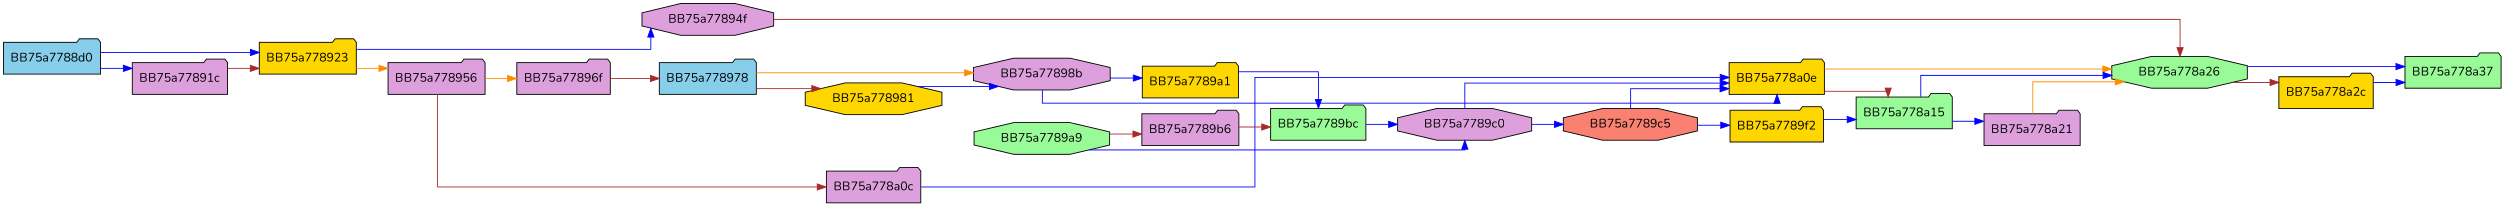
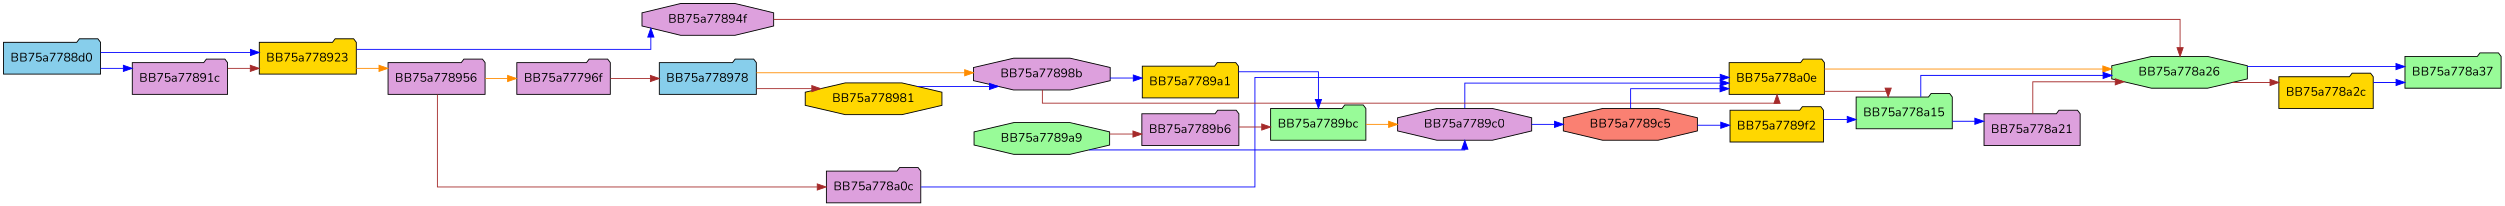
(564, 78) -> (564, 78)
(2058, 82) -> (2058, 82)
(1404, 103) -> (1404, 103)
(1377, 124) -> (1377, 124)
